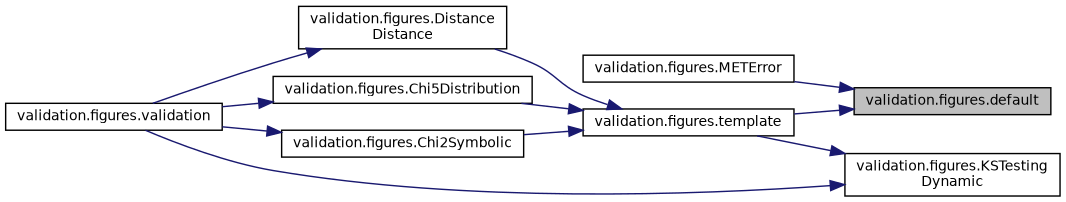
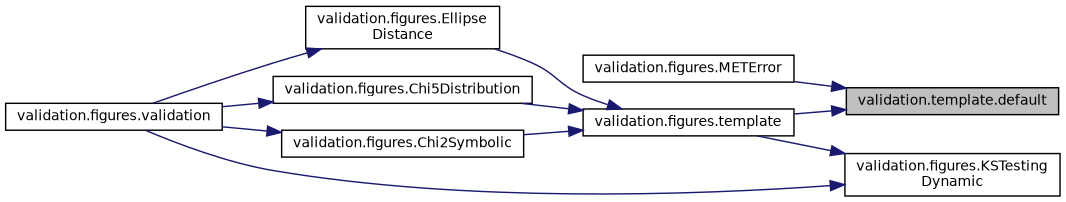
(403, 28) -> (403, 28)
(952, 101) -> (952, 101)
